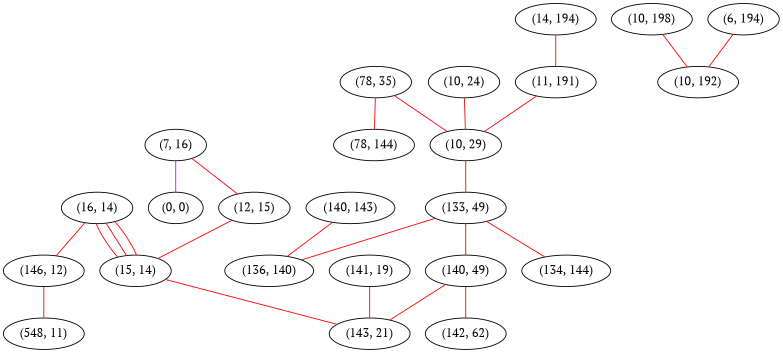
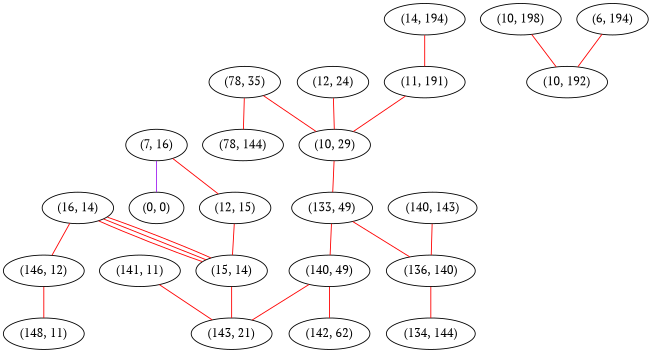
(464, 82) -> (333, 82)
(516, 239) -> (431, 302)
(370, 271) -> (140, 271)
(44, 334) -> (44, 334)
